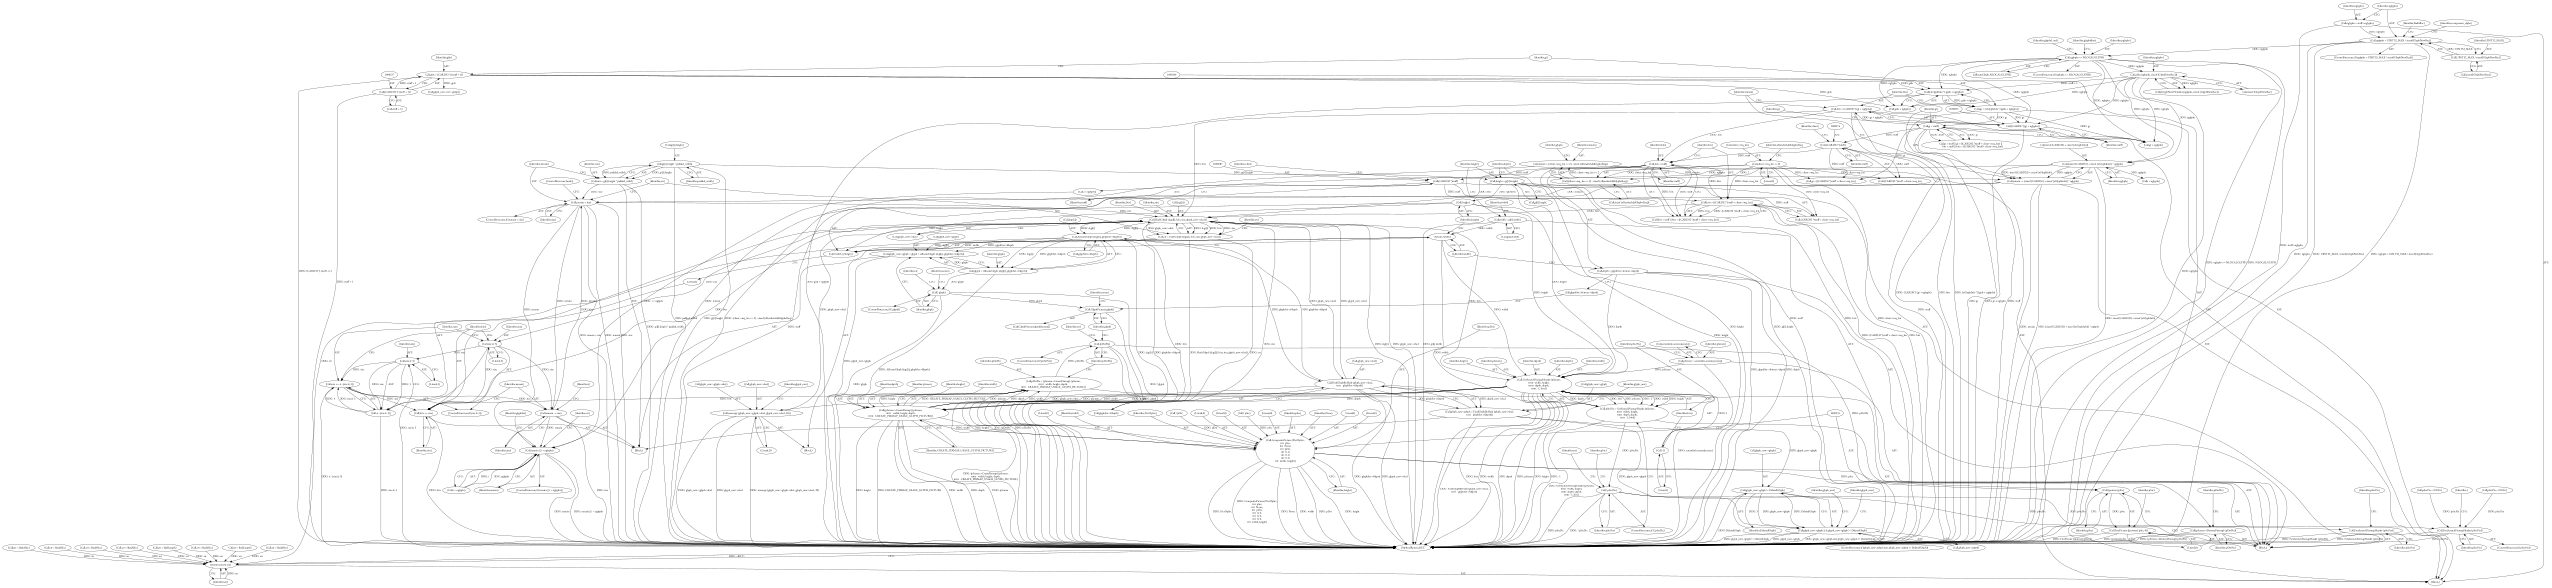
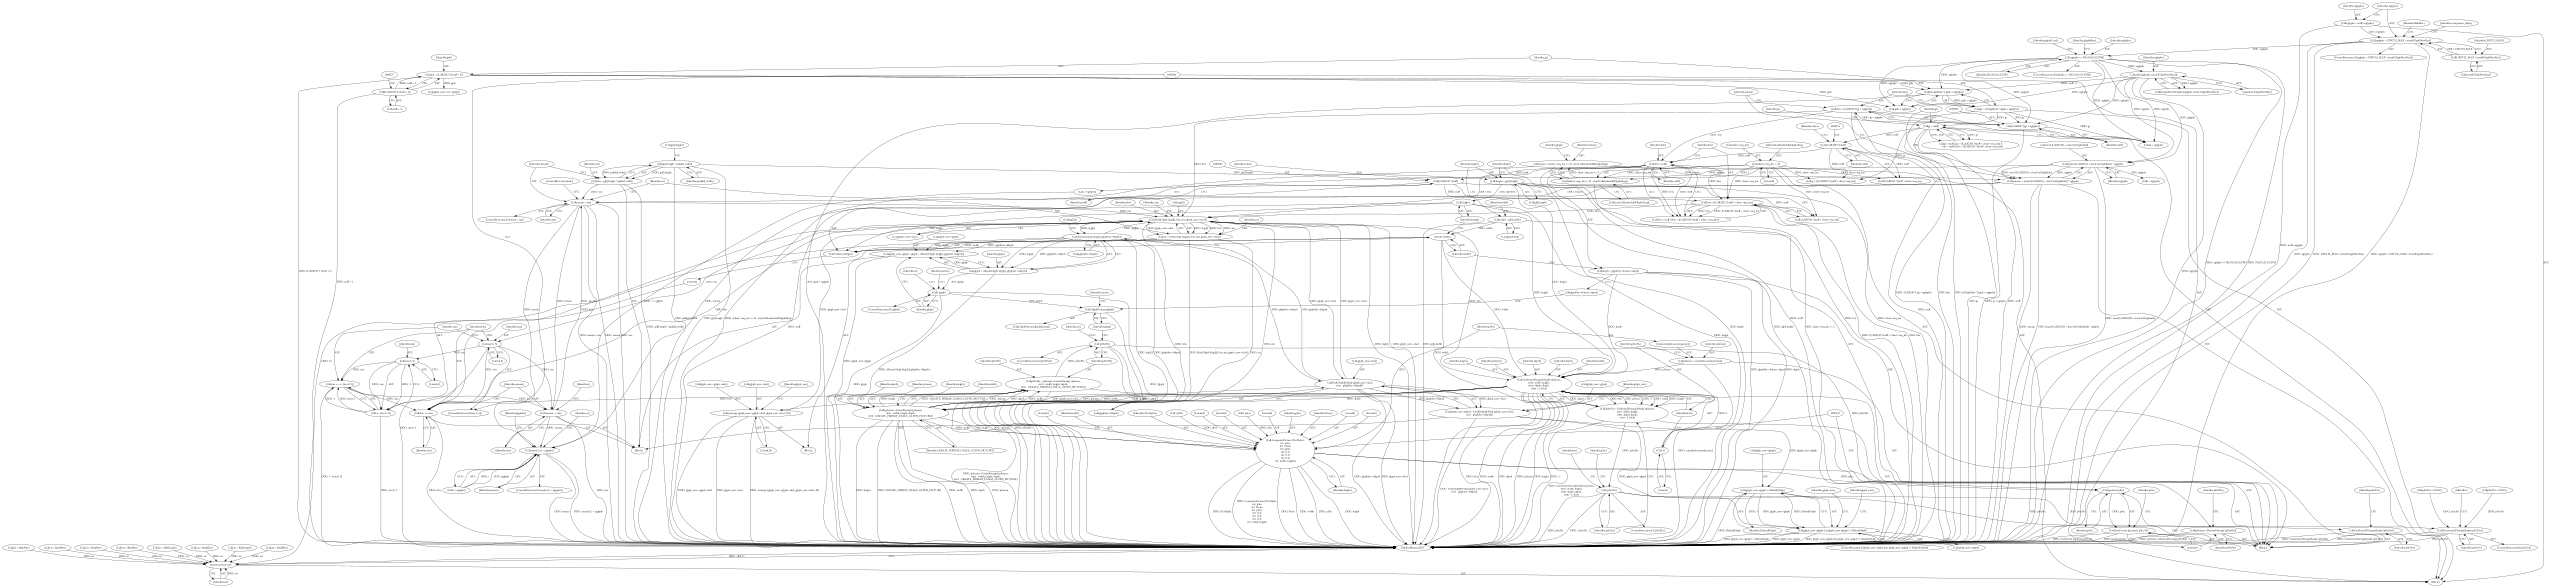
(1992, 75) -> (1992, 75)
(1694, 351) -> (1580, 334)
(404, 398) -> (615, 80)
none -> (1898, 529)
